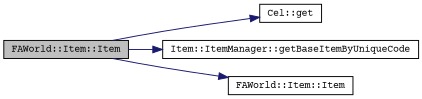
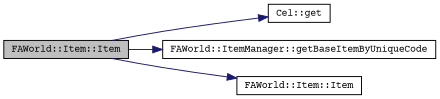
(291, 49) -> (299, 49)
